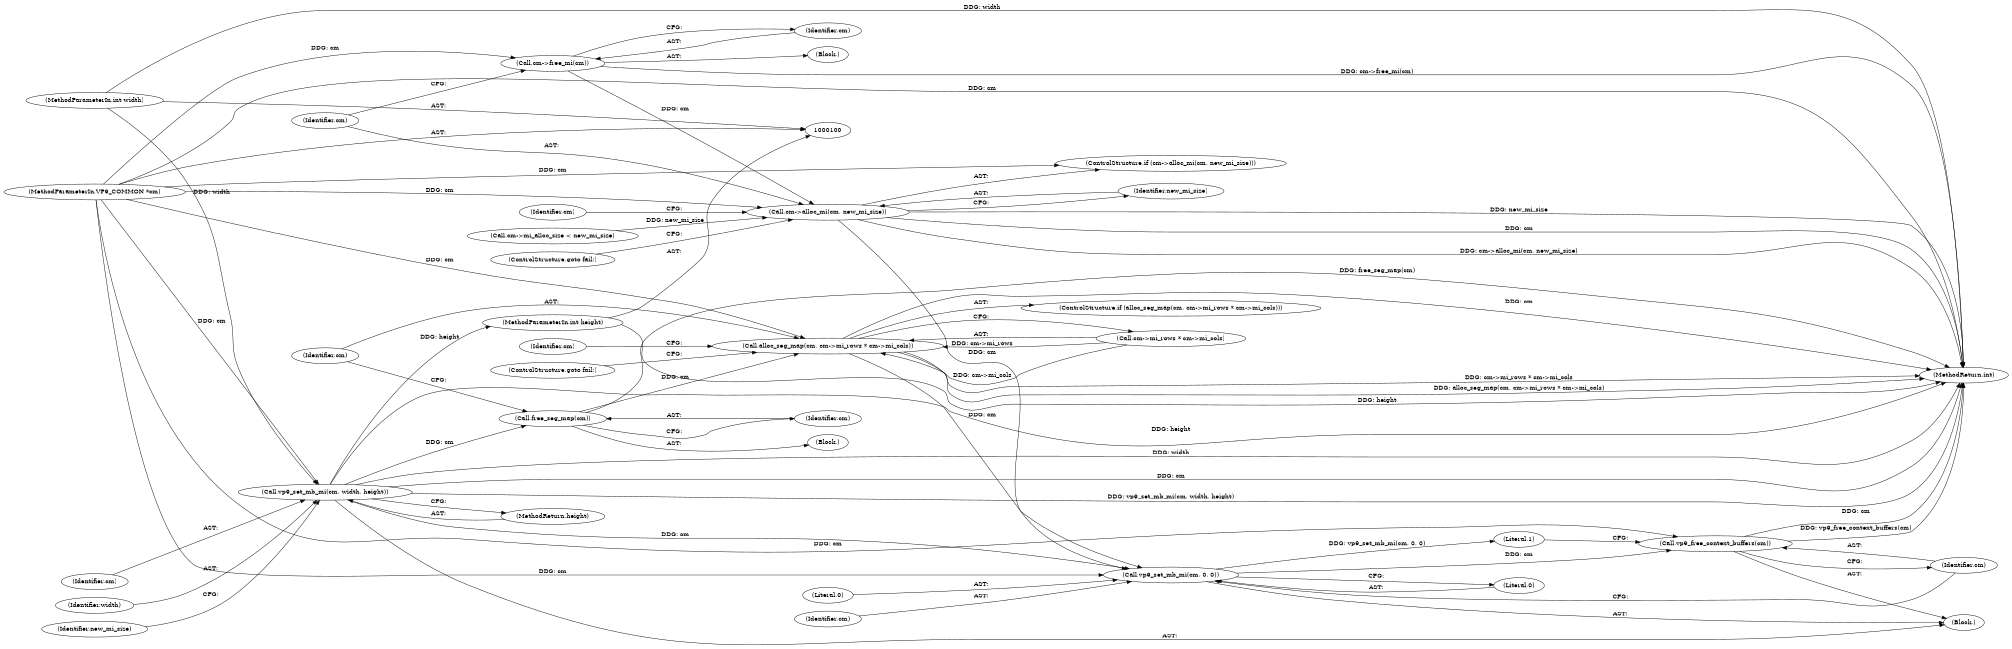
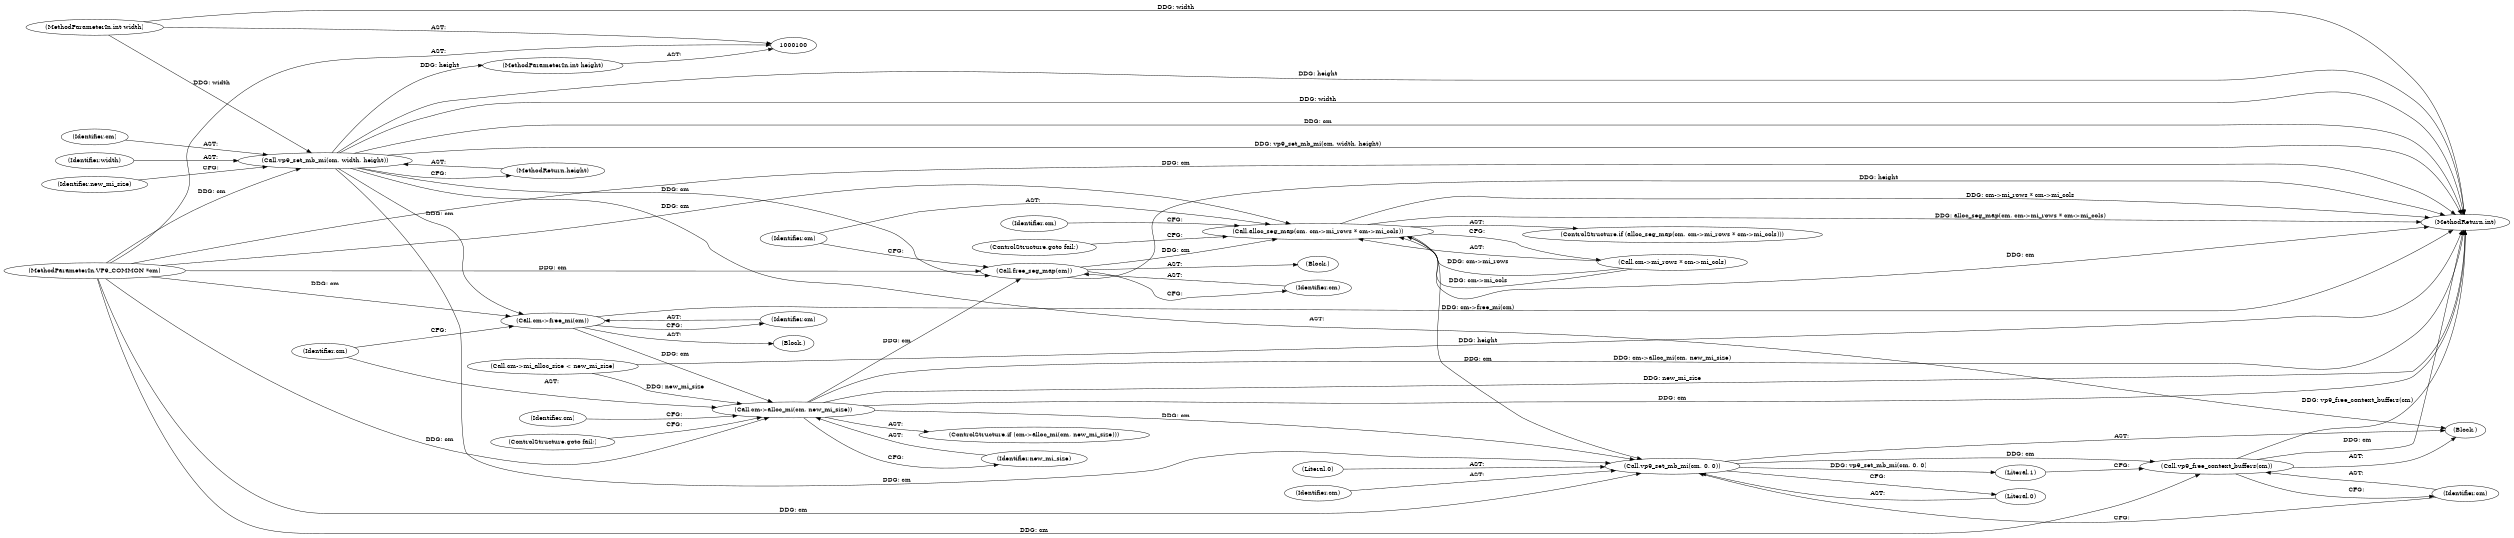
(609, 174) -> (581, 271)
none -> (447, 227)
(1377, 271) -> (1879, 178)
none -> (912, 342)
(1259, 405) -> (1568, 342)
